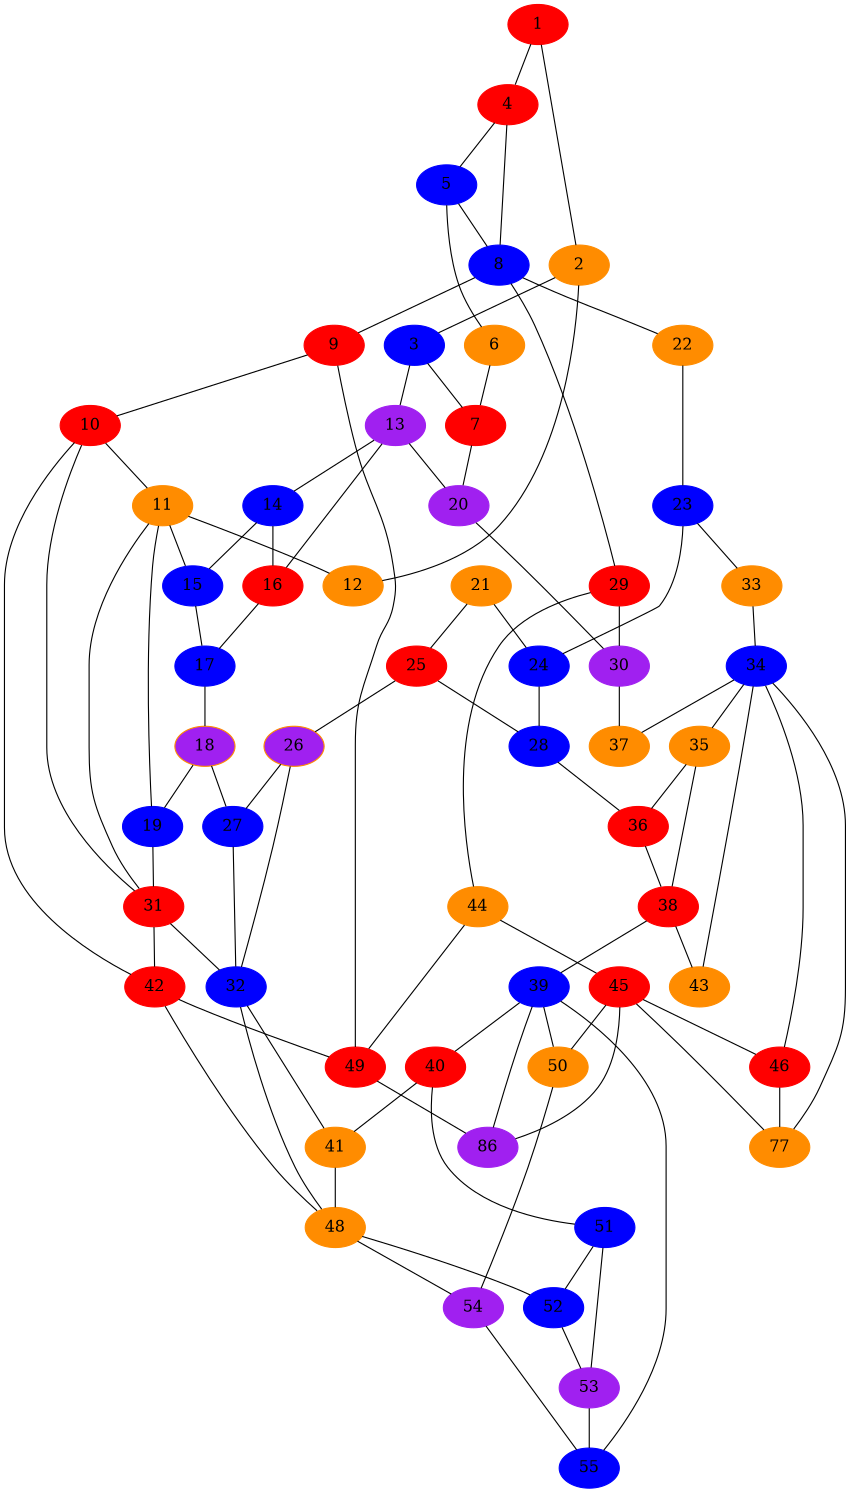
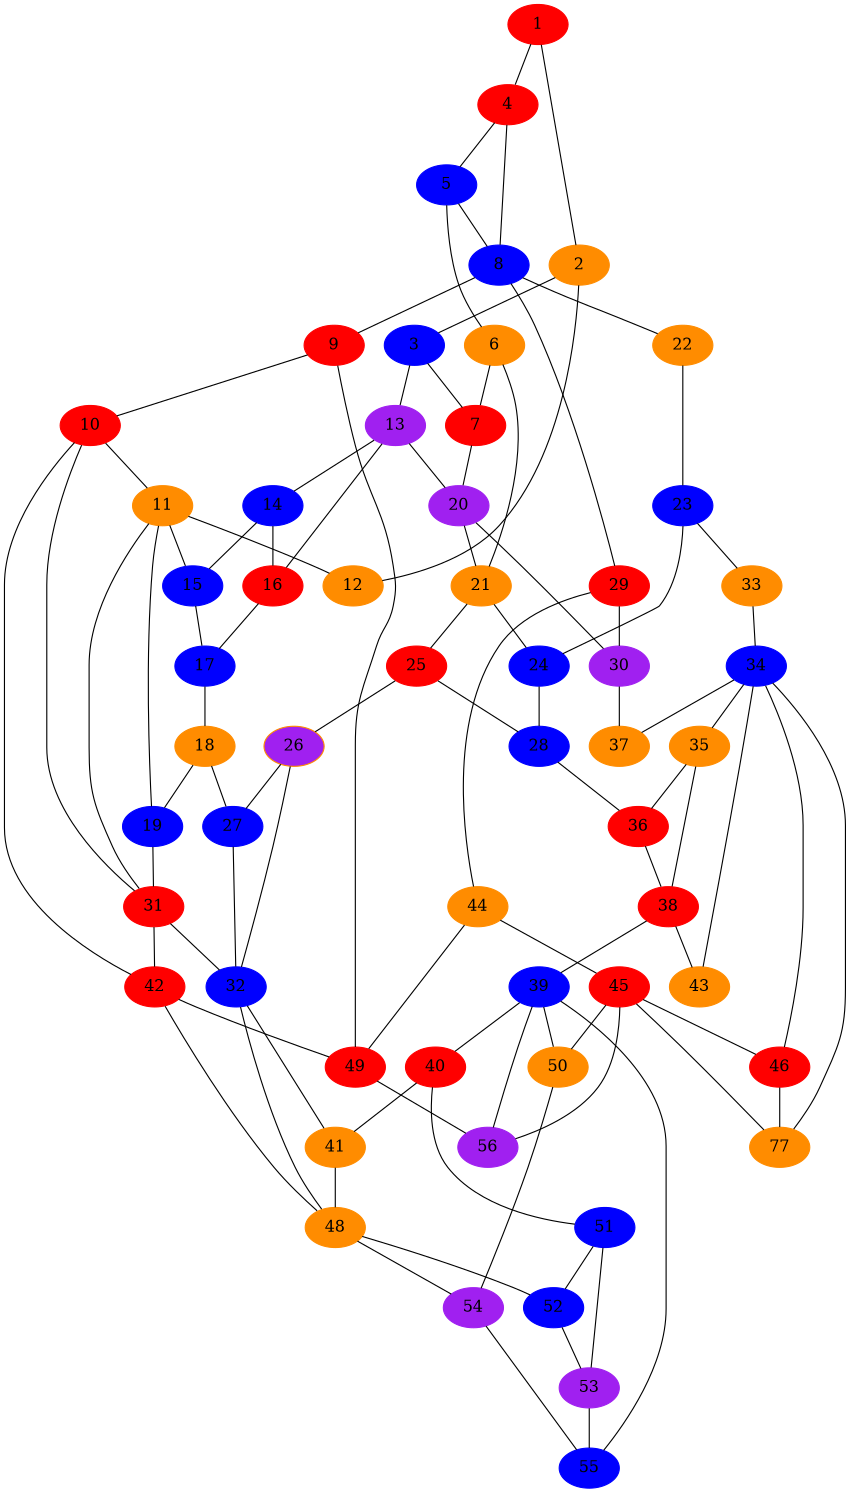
none -> (516, 466)
none -> (469, 542)
(205, 746) -> (205, 746)
(488, 1147) -> (488, 1147)
